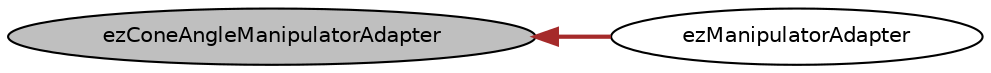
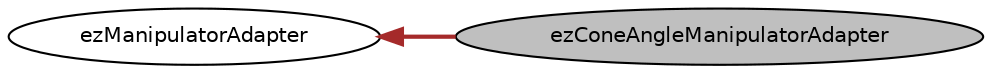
(584, 37) -> (429, 37)
